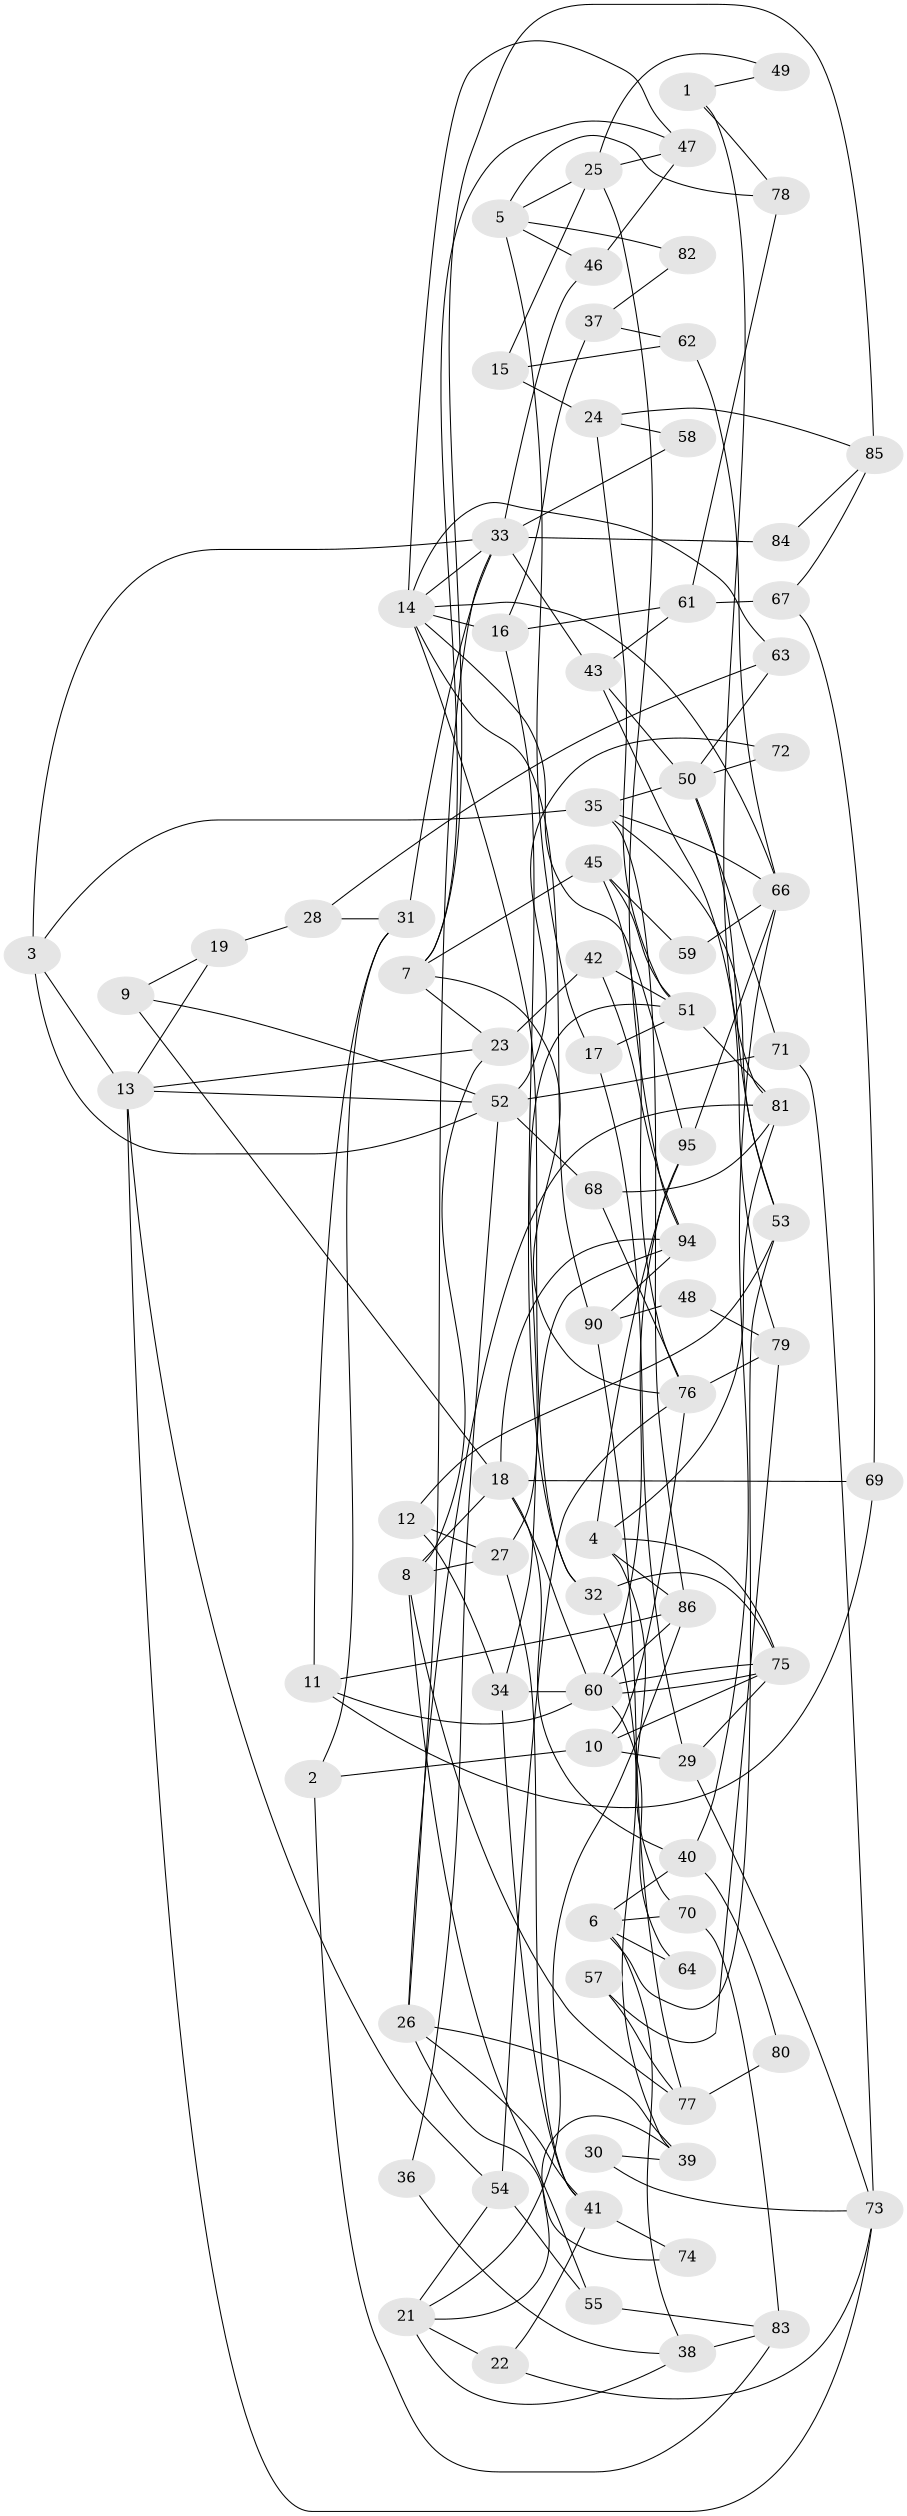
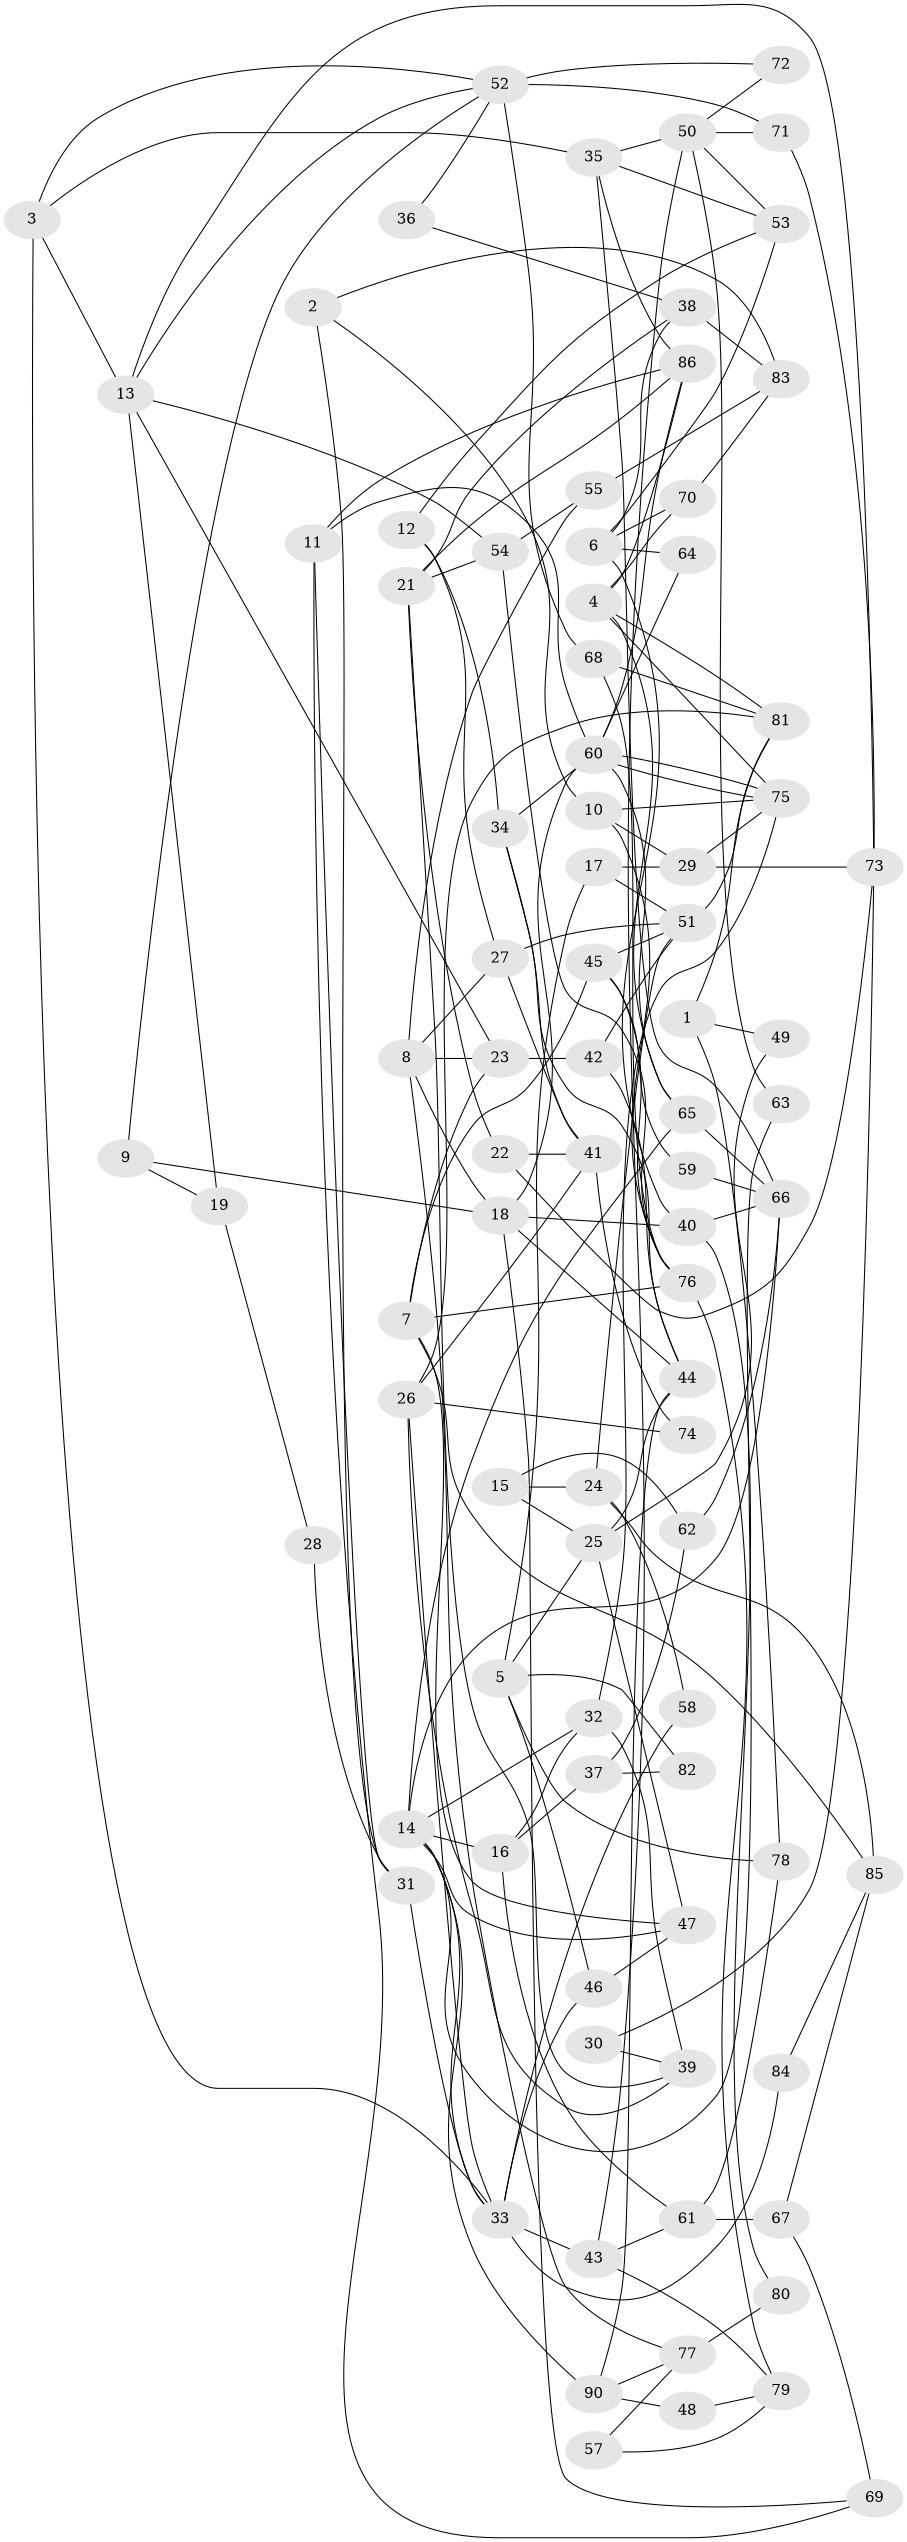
(513, 779) -> none
(688, 1147) -> (688, 1115)
(688, 1242) -> (688, 1379)
